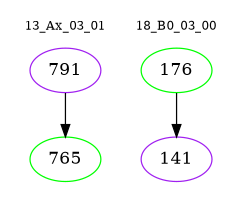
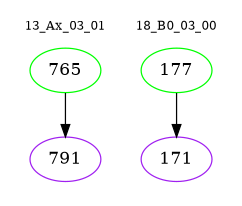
(177, 70) -> (177, 70)
(65, 109) -> (65, 109)
(177, 159) -> (177, 159)
